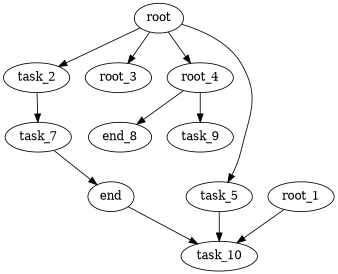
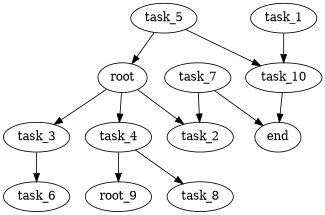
(118, 78) -> (37, 137)
(200, 78) -> (118, 137)
(250, 84) -> (146, 45)
(37, 103) -> (199, 103)
(120, 137) -> (200, 197)
(200, 137) -> (118, 197)
none -> (37, 197)
(301, 197) -> (284, 18)
(159, 223) -> (281, 103)
